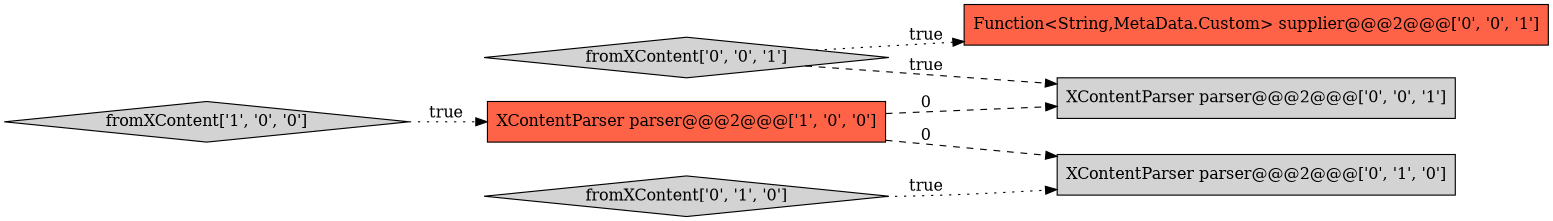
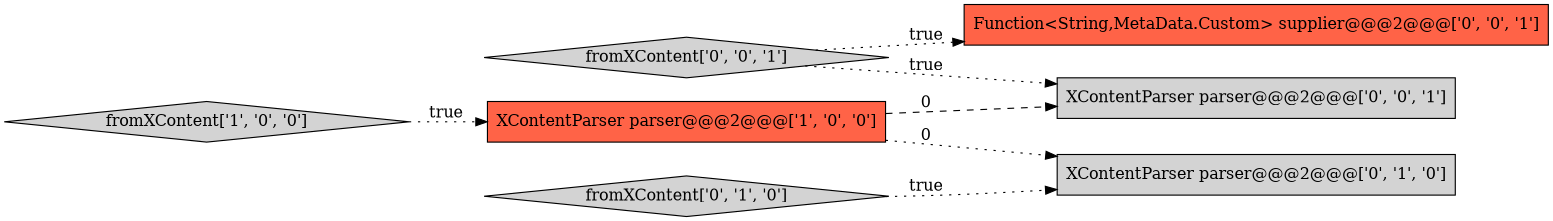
(925, 75) -> (925, 75)
(966, 148) -> (966, 148)
